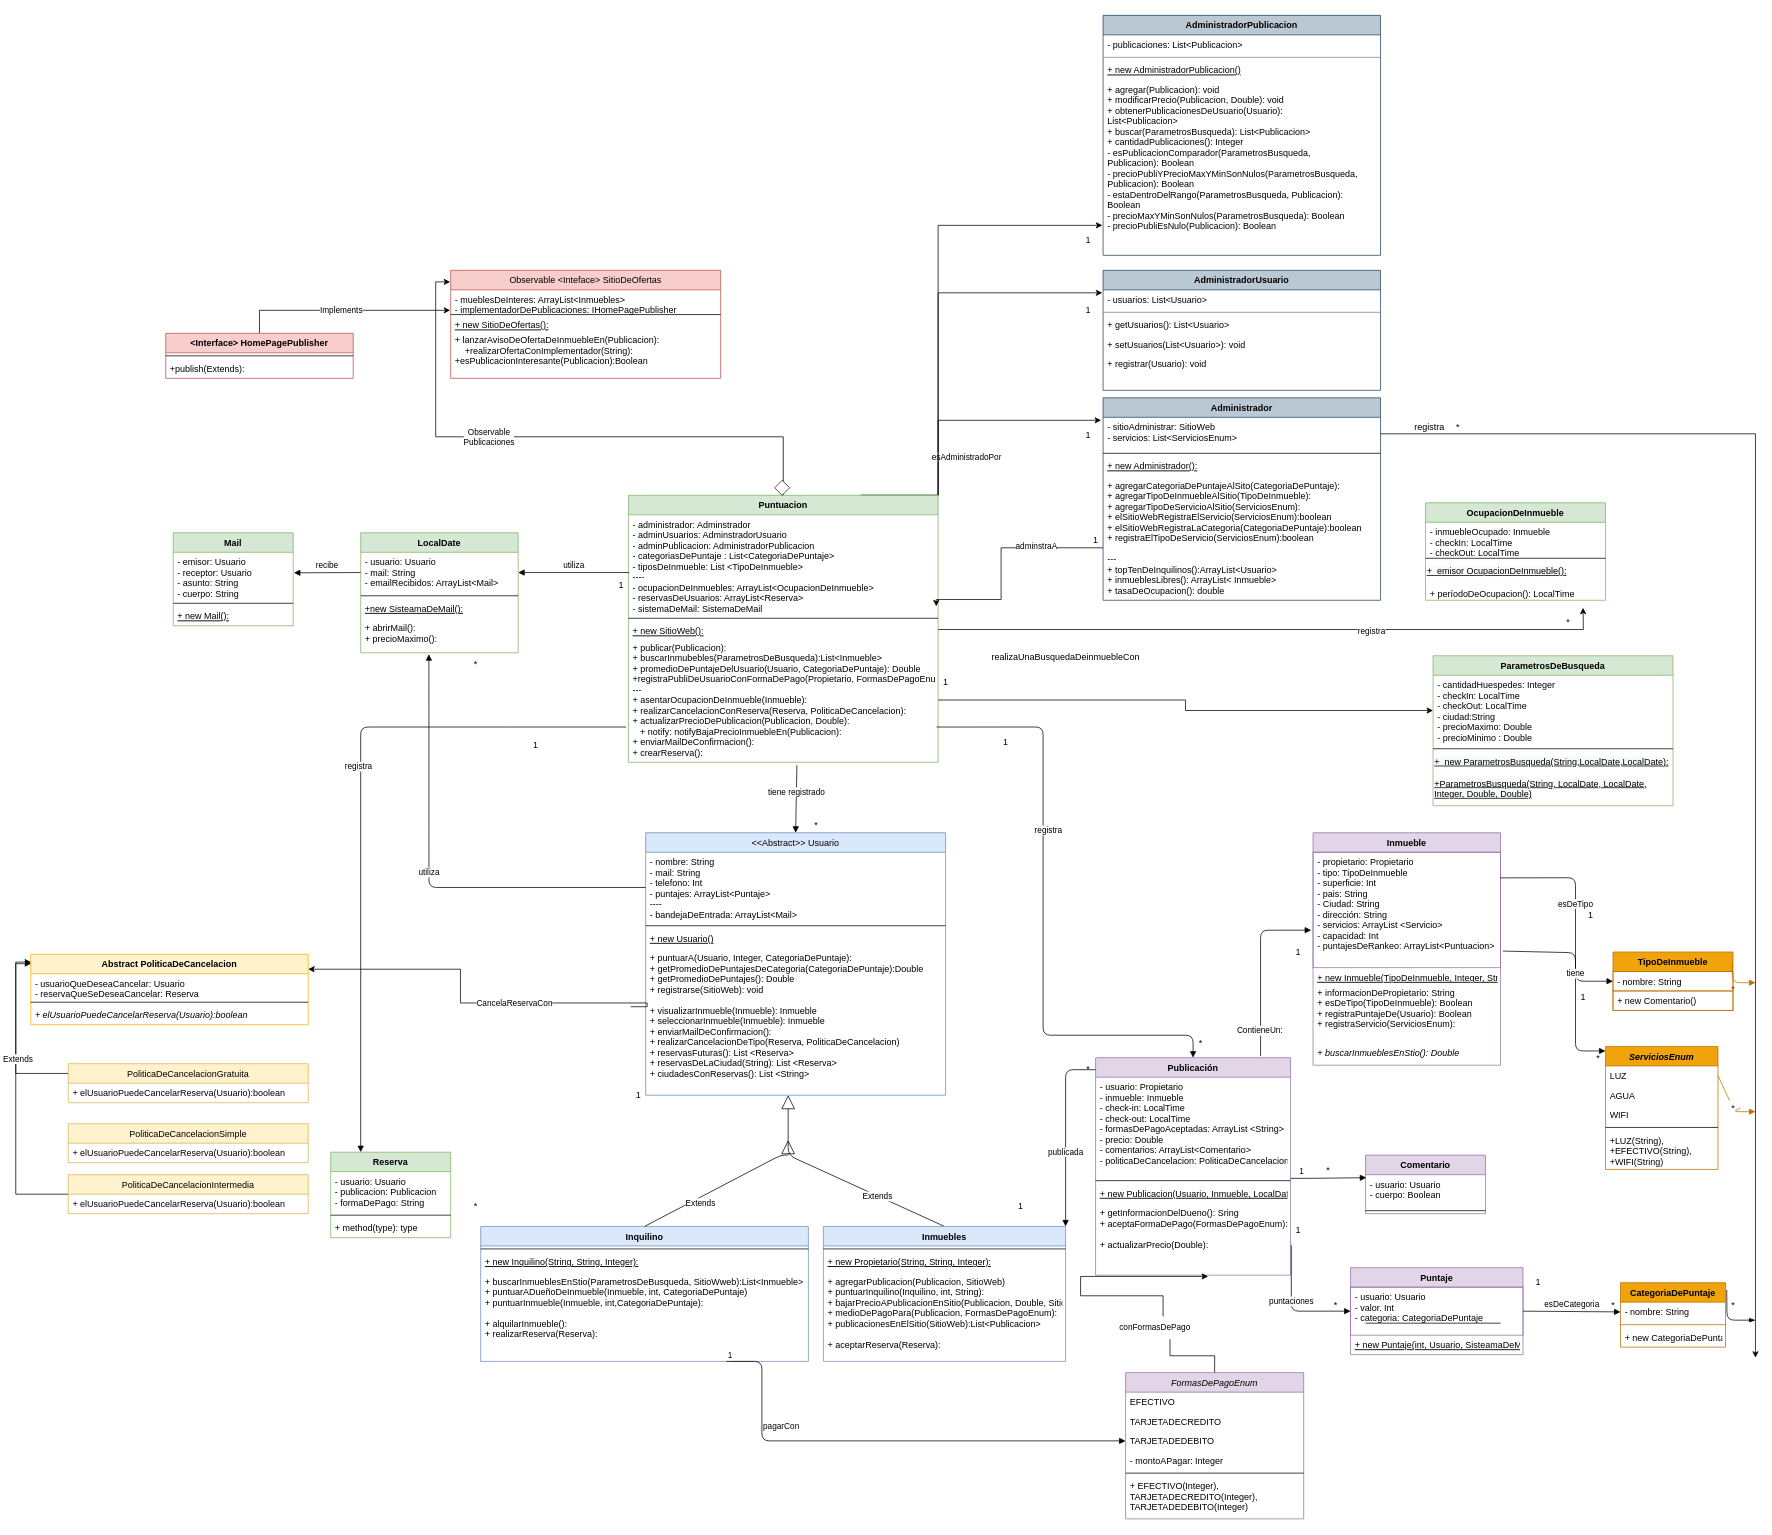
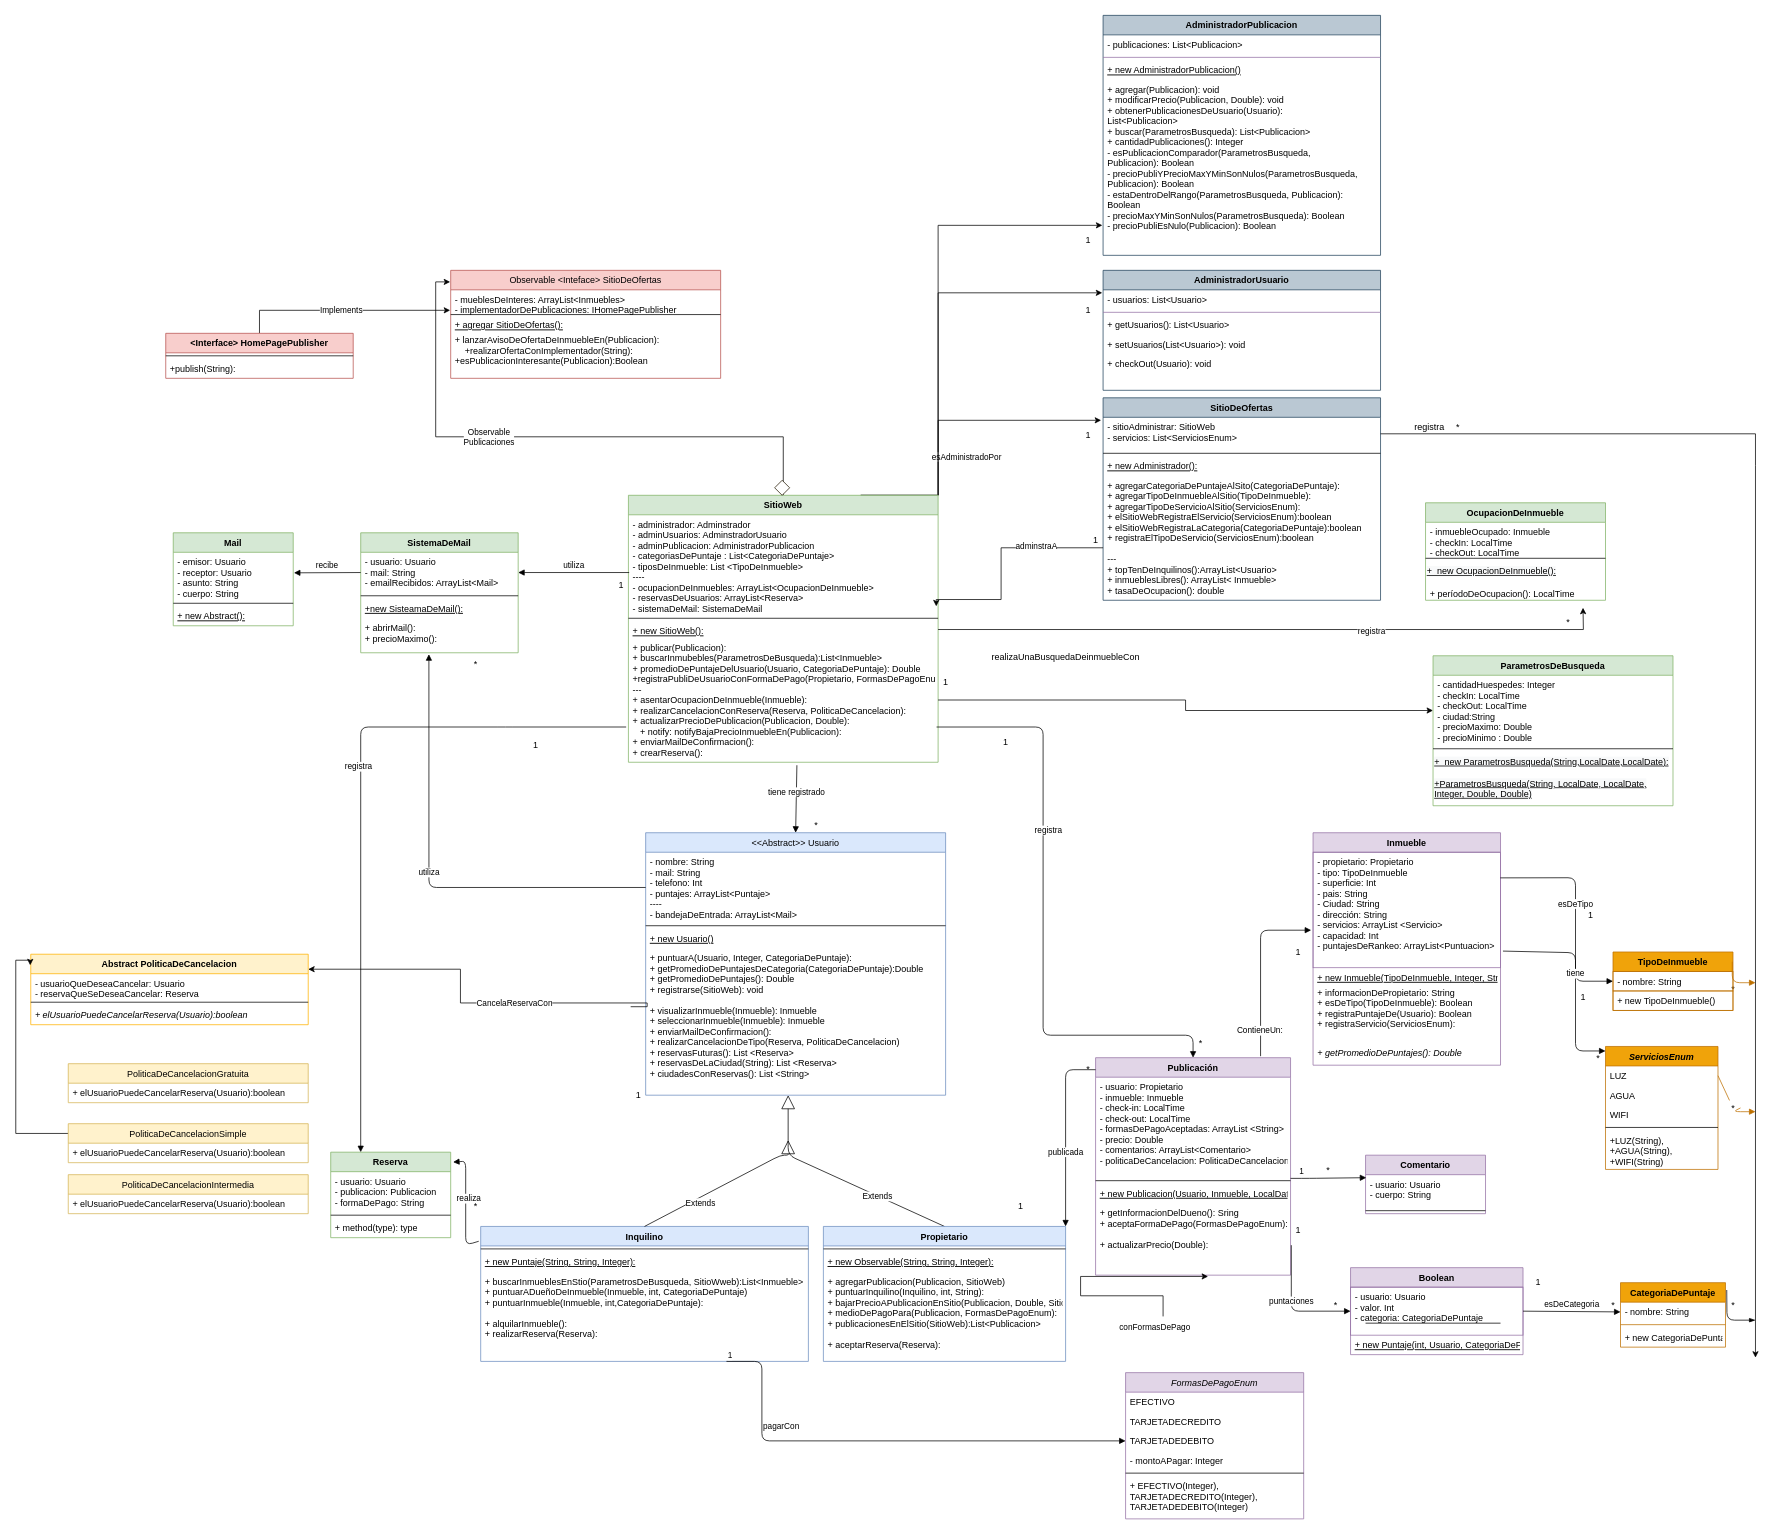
(507, 326) -> (517, 326)
(1166, 365) -> (1164, 365)
(211, 369) -> (208, 369)
(1241, 408) -> (1241, 408)
(783, 506) -> (783, 506)
(439, 543) -> (439, 543)
(1500, 572) -> (1494, 572)
(204, 617) -> (216, 617)
(1659, 1001) -> (1668, 1001)
(1393, 1053) -> (1394, 1053)
(43, 1074) -> none
none -> (43, 1134)
(1640, 1141) -> (1640, 1141)
(1409, 1185) -> (1409, 1185)
(15, 1189) -> none
none -> (465, 1205)
(944, 1237) -> (944, 1237)
(574, 1262) -> (572, 1262)
(923, 1262) -> (921, 1262)
(1436, 1278) -> (1436, 1278)
(1450, 1346) -> (1462, 1346)
(1192, 1356) -> none
